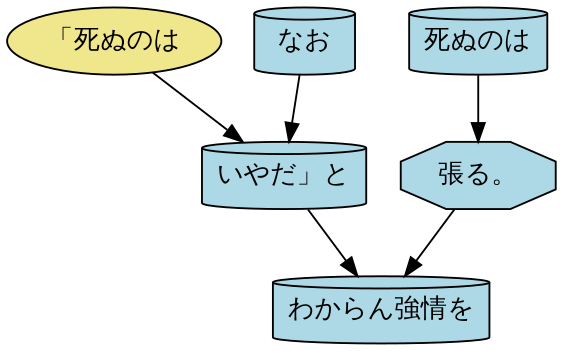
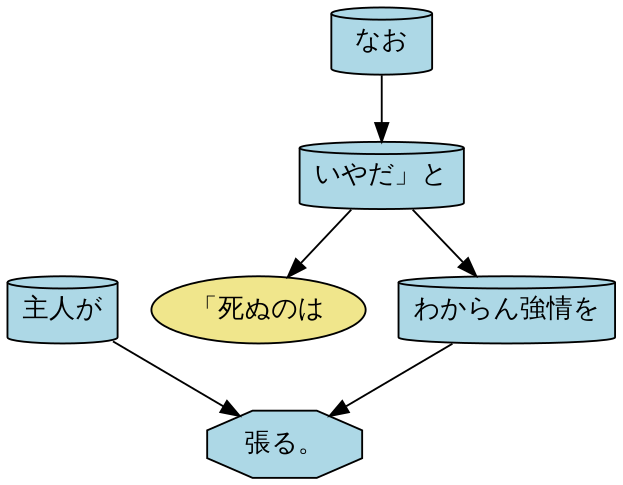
(478, 41) -> (63, 310)
(190, 101) -> (326, 236)
(435, 235) -> (399, 375)
